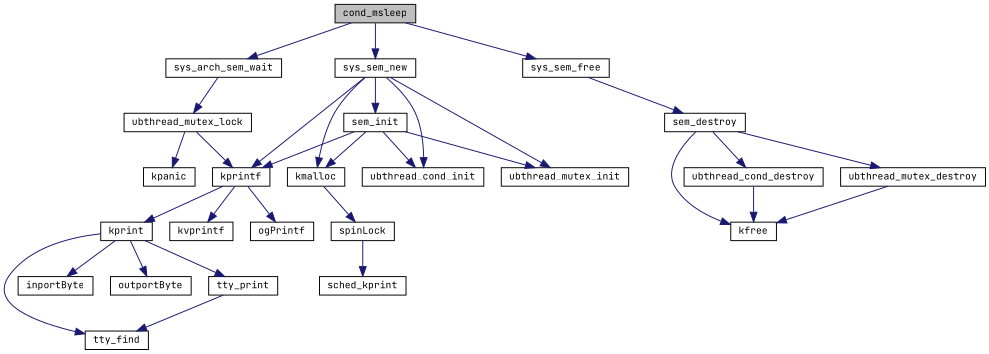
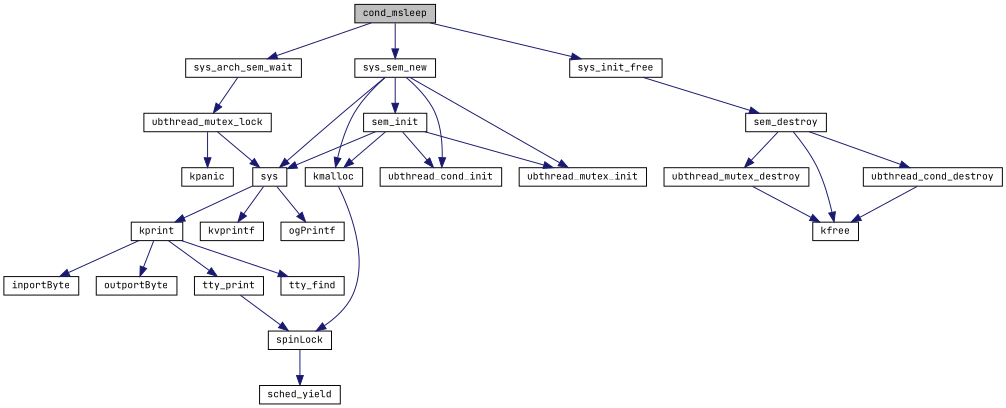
(566, 68) -> (616, 68)
(241, 177) -> (270, 177)
(363, 286) -> (300, 395)
(185, 311) -> (260, 310)
